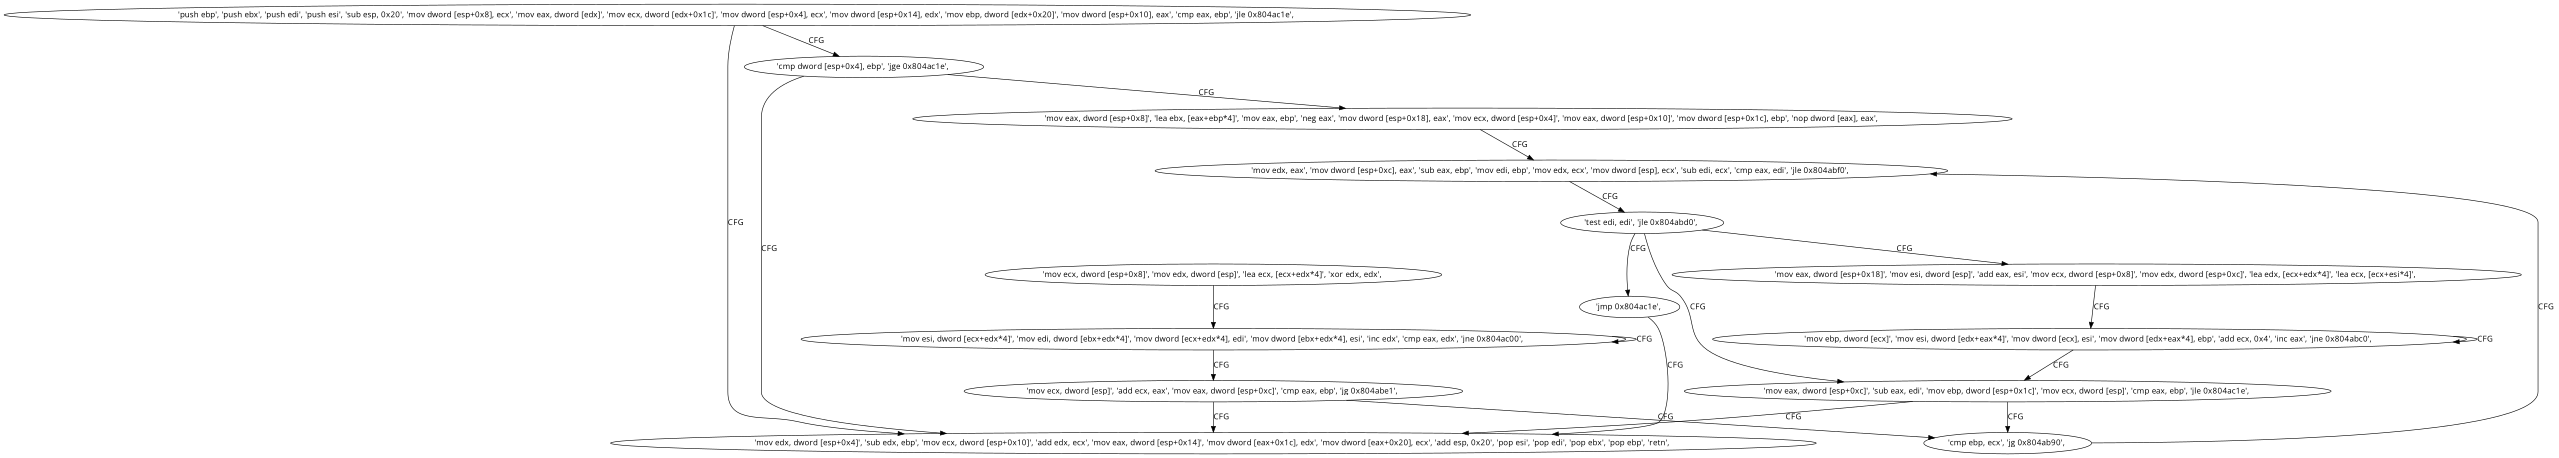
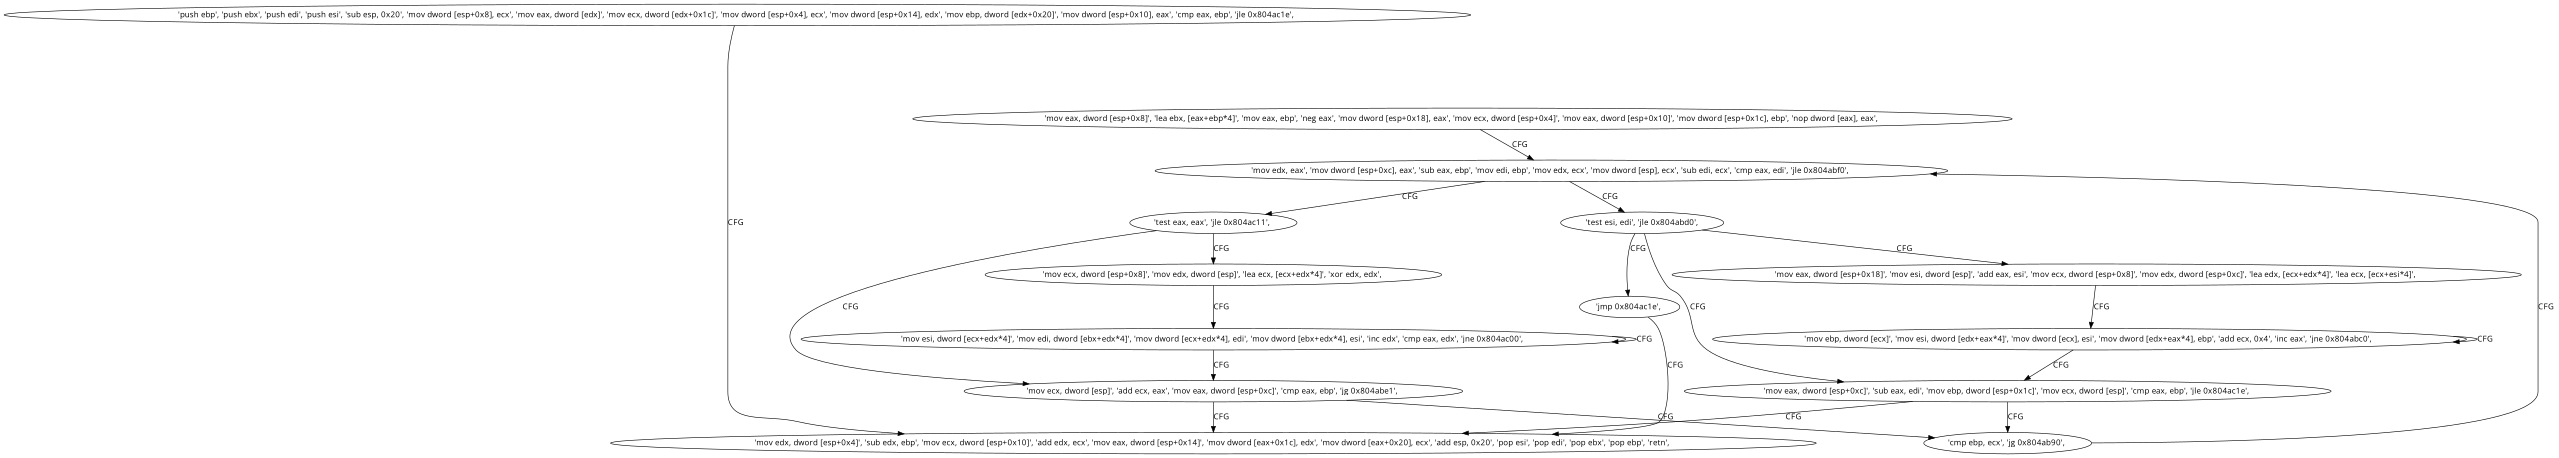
(864, 67) -> none
none -> (1213, 223)
(1642, 223) -> (1642, 223)
